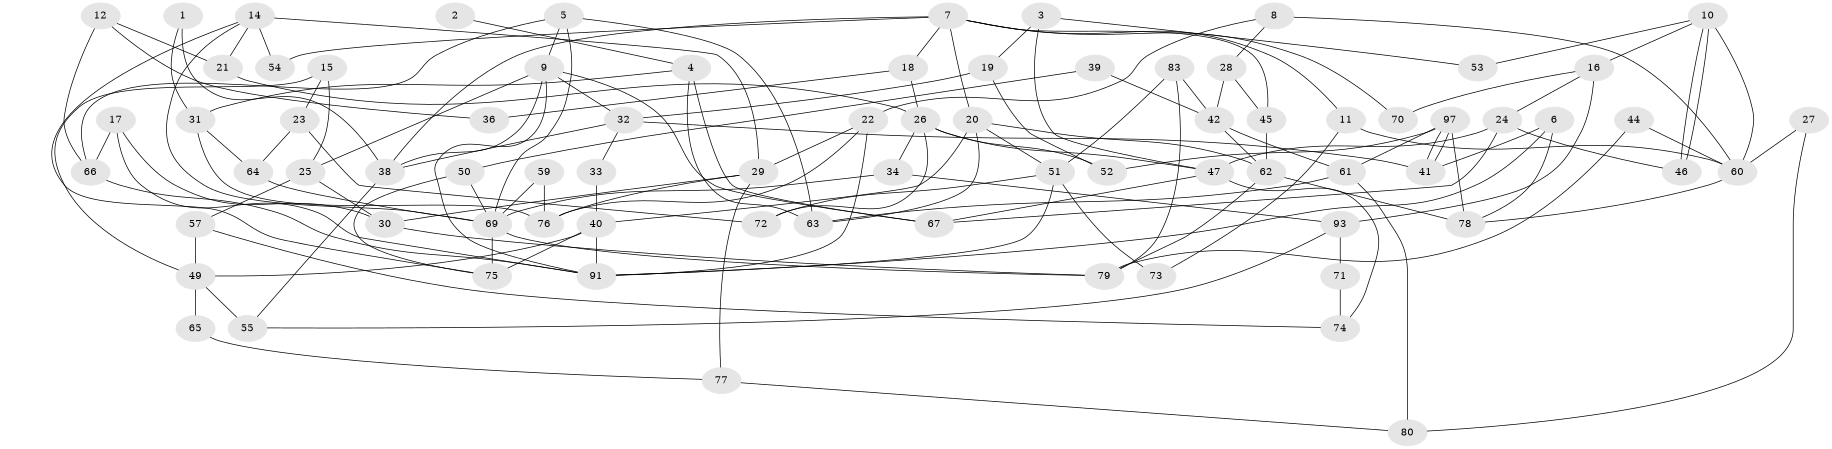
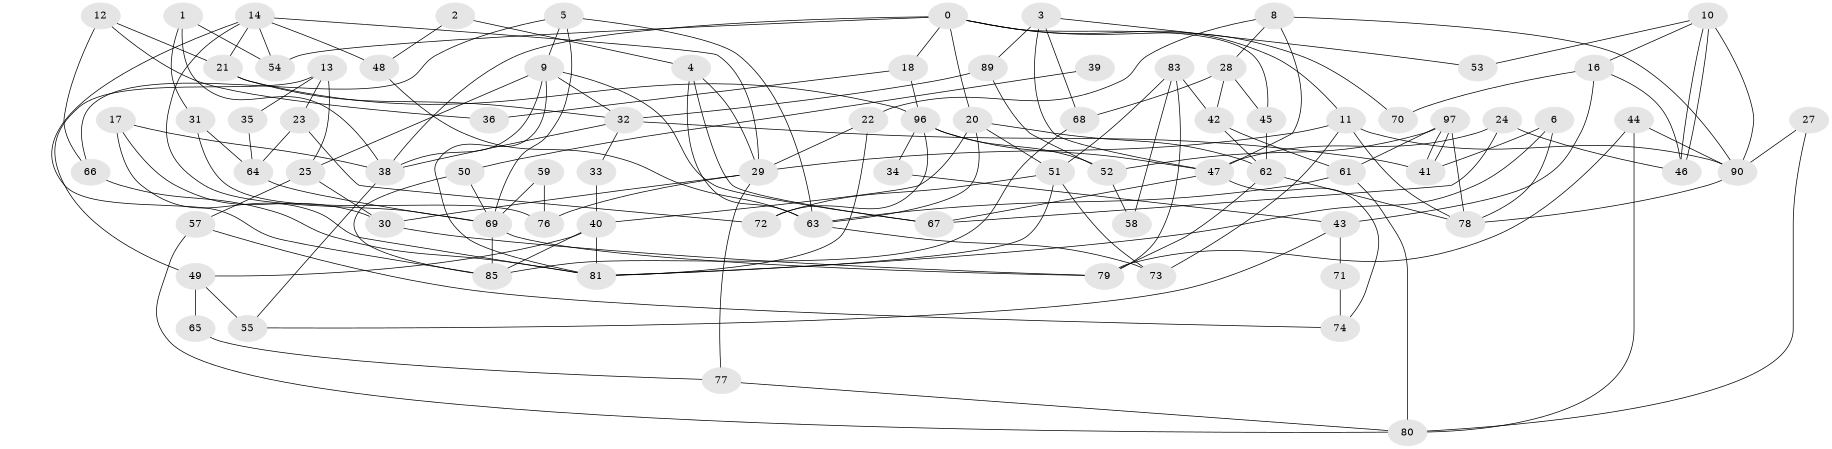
(948, 16) -> (948, 16)
none -> (229, 42)
(327, 68) -> (327, 68)
none -> (379, 68)
(988, 68) -> (988, 68)
(440, 85) -> (734, 115)
(1548, 94) -> (1659, 106)
(1157, 95) -> none
none -> (503, 106)
none -> (1300, 115)
none -> (248, 120)
(921, 120) -> (921, 120)
none -> (1080, 120)
(103, 146) -> (245, 145)
none -> (998, 152)
(1738, 172) -> (1738, 172)
none -> (1396, 182)
(689, 190) -> none
(718, 201) -> none
none -> (1132, 224)
(1340, 224) -> (1340, 224)
none -> (988, 243)
(196, 250) -> (716, 421)
(492, 276) -> (492, 276)
(596, 276) -> (596, 276)
none -> (1628, 357)
